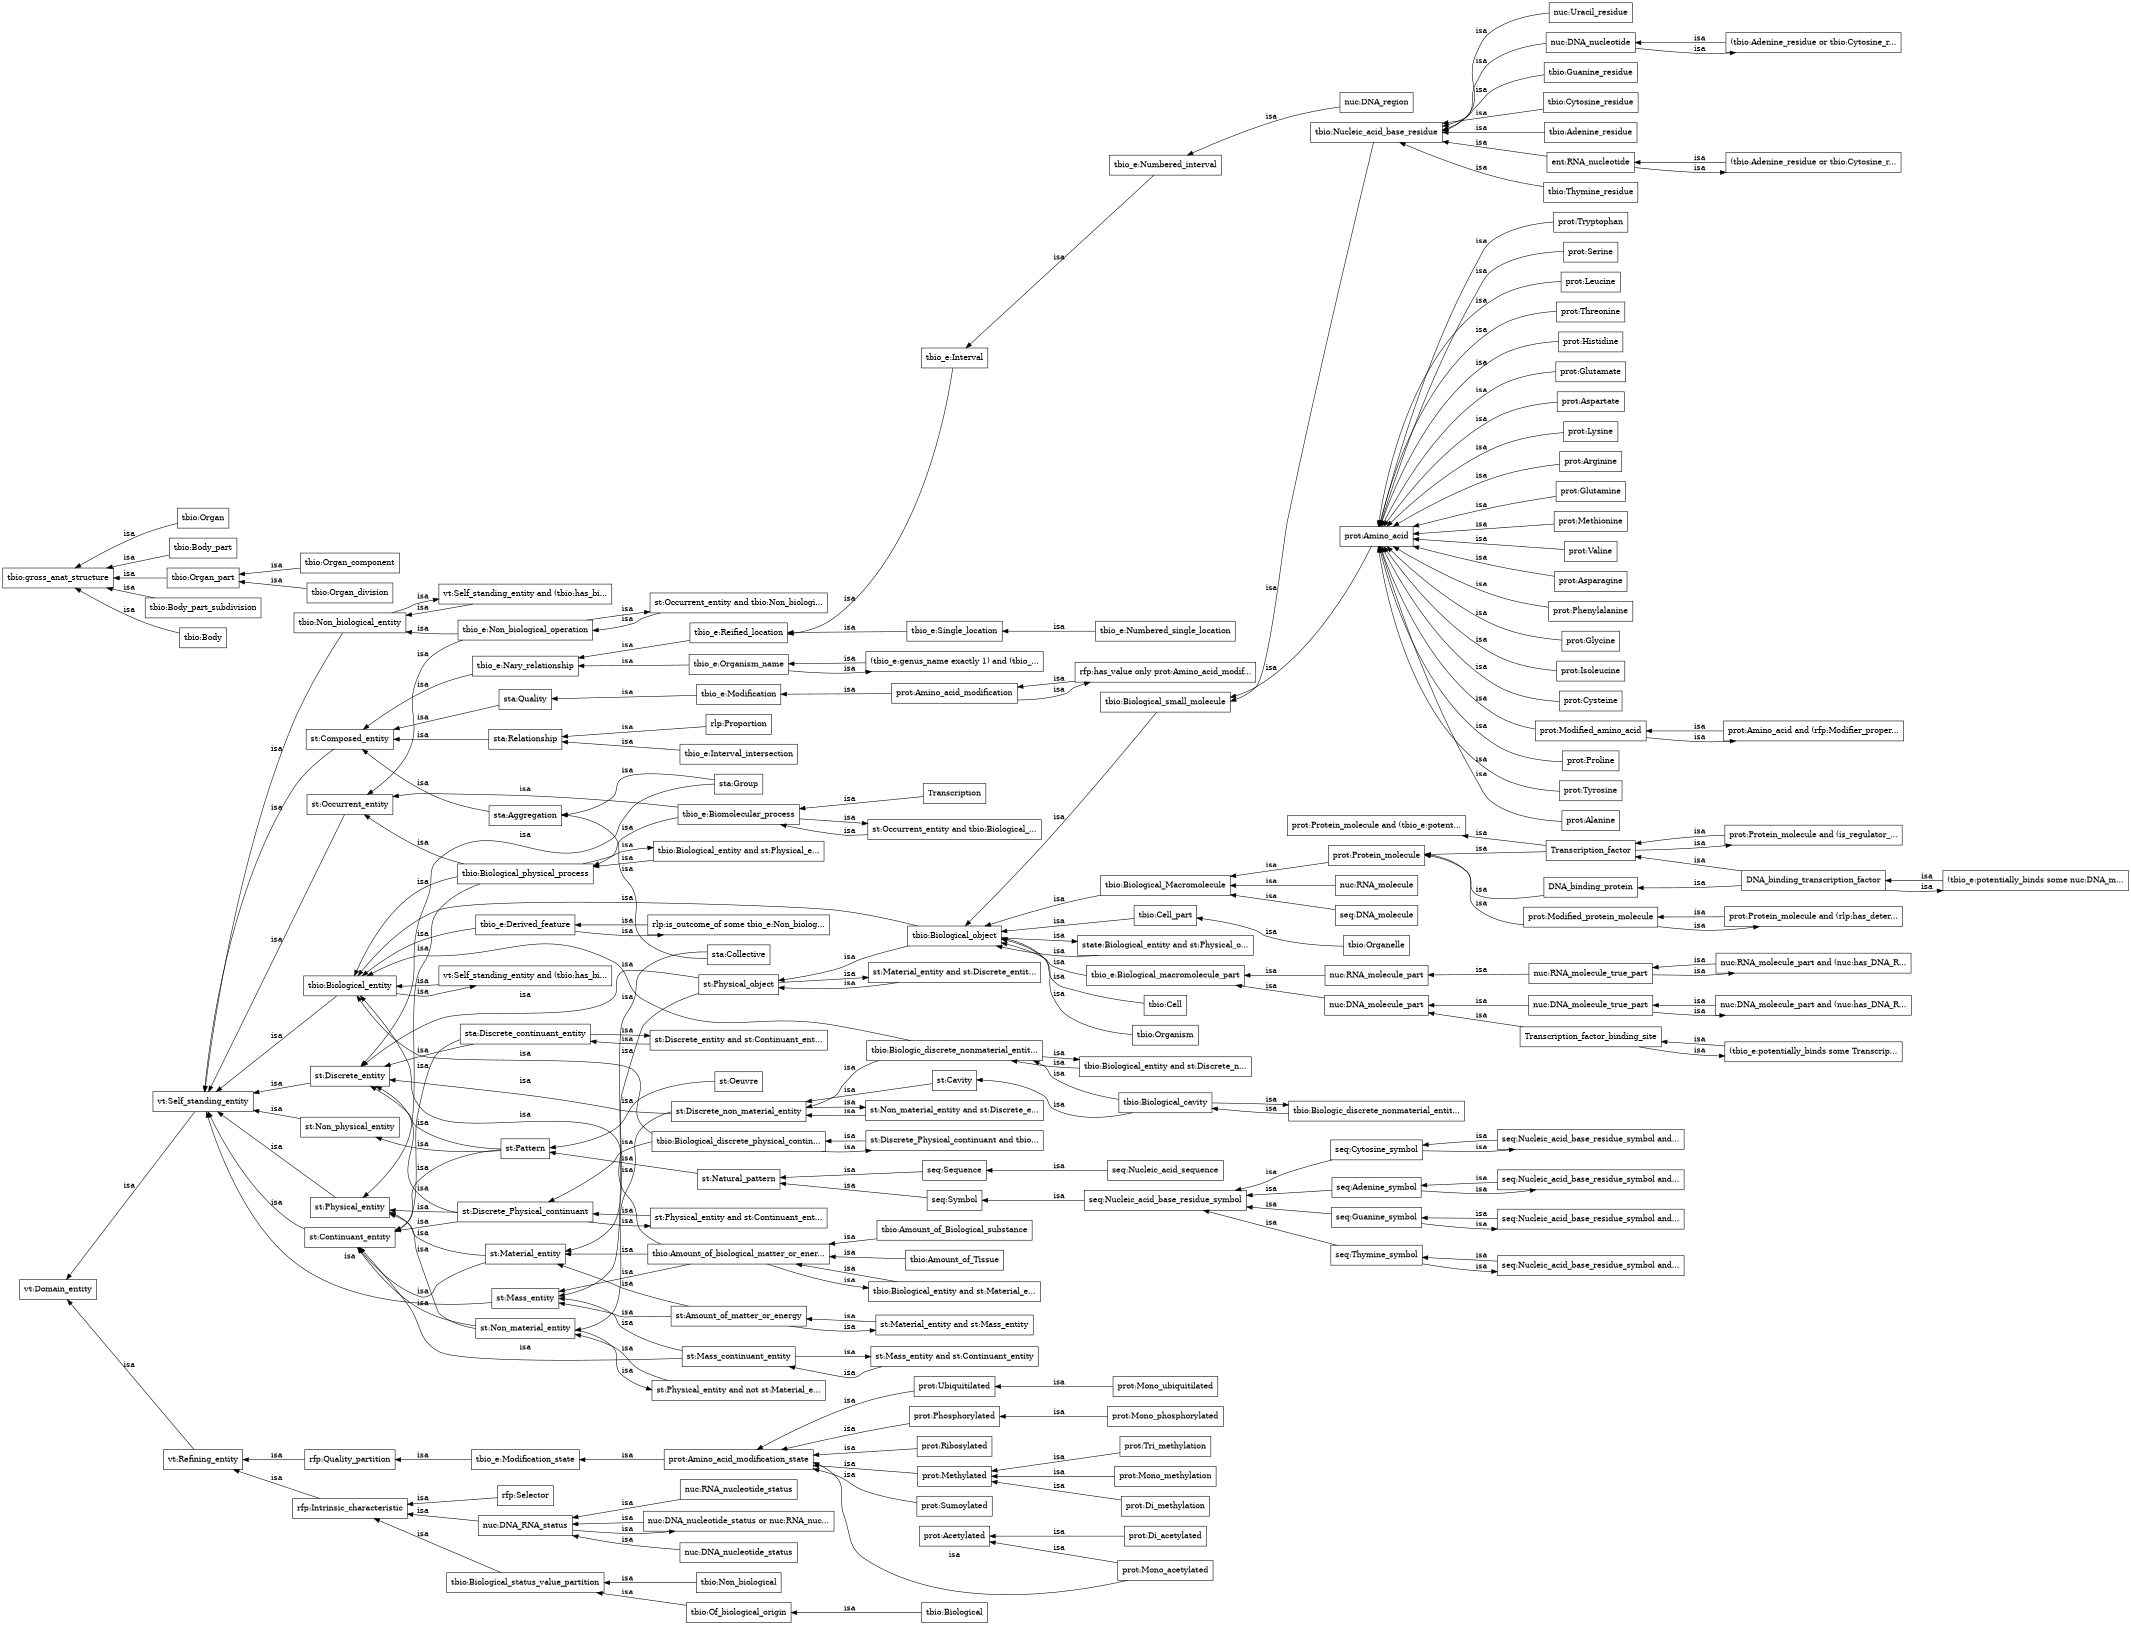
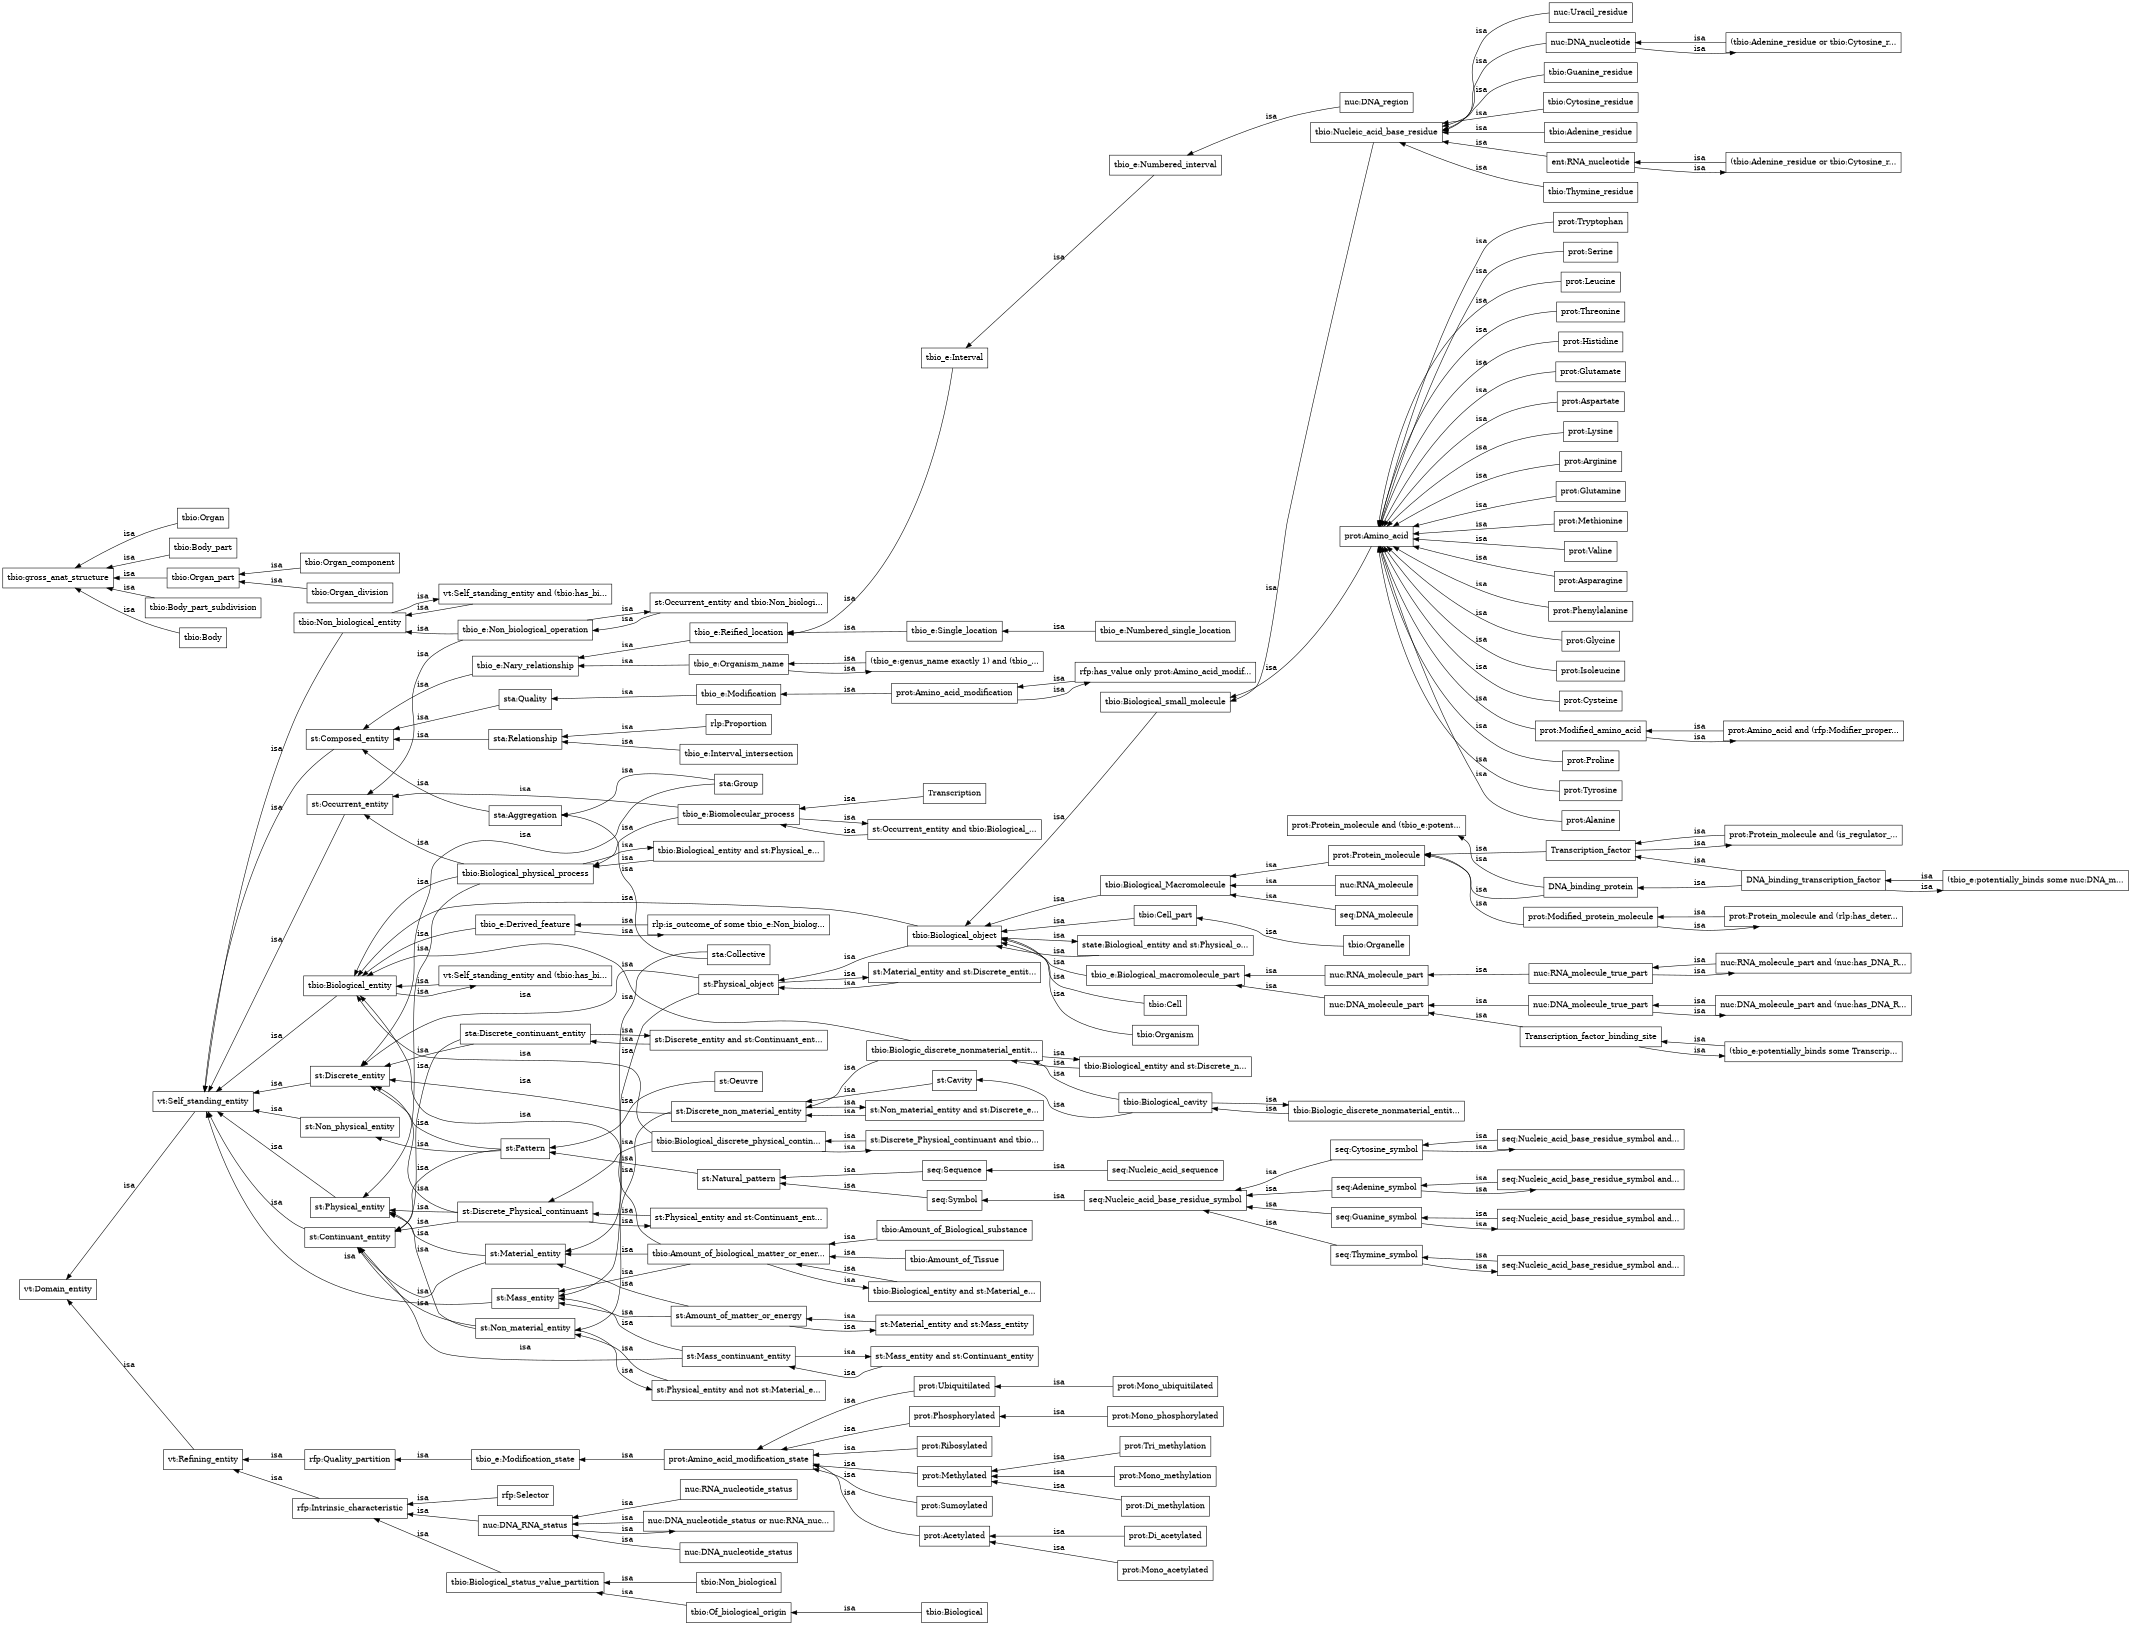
(1507, 841) -> (1495, 875)
(938, 1588) -> (857, 1516)
